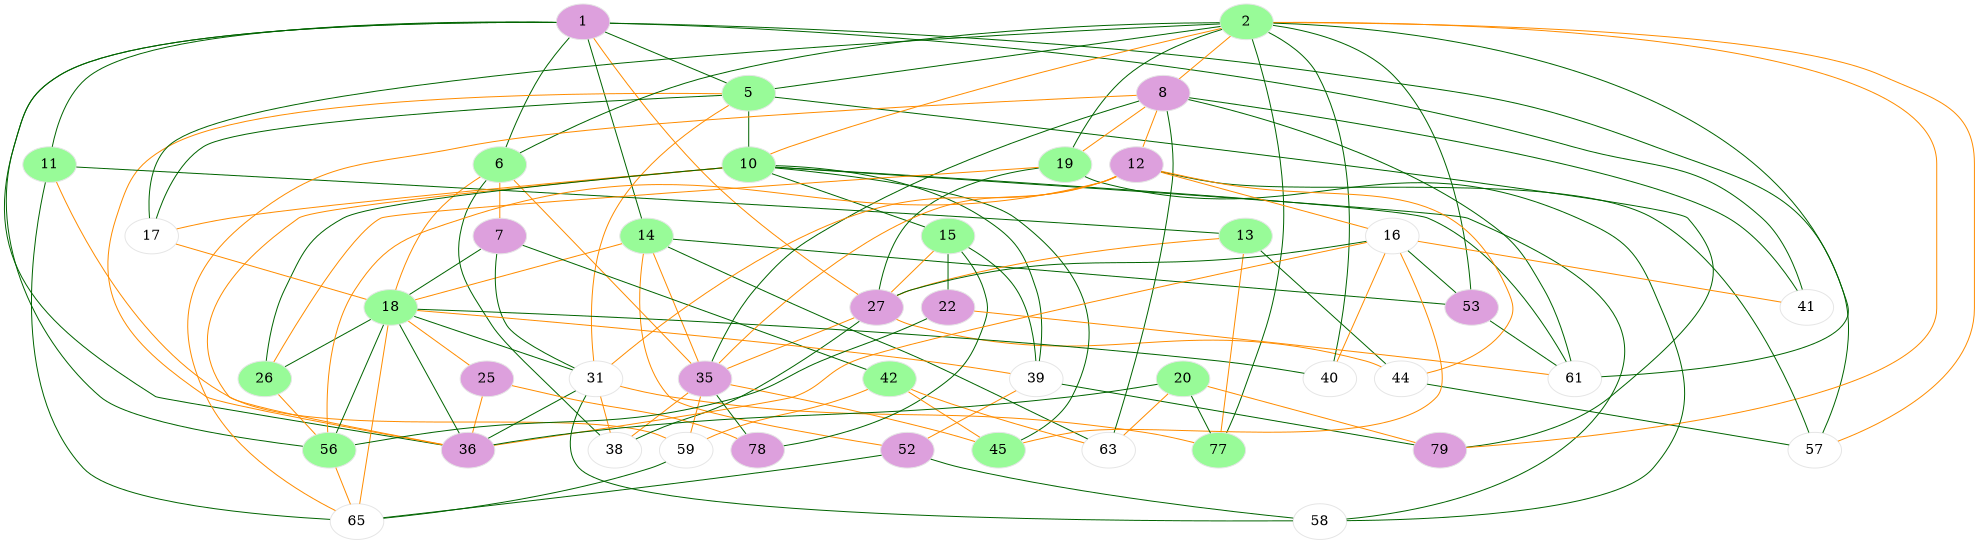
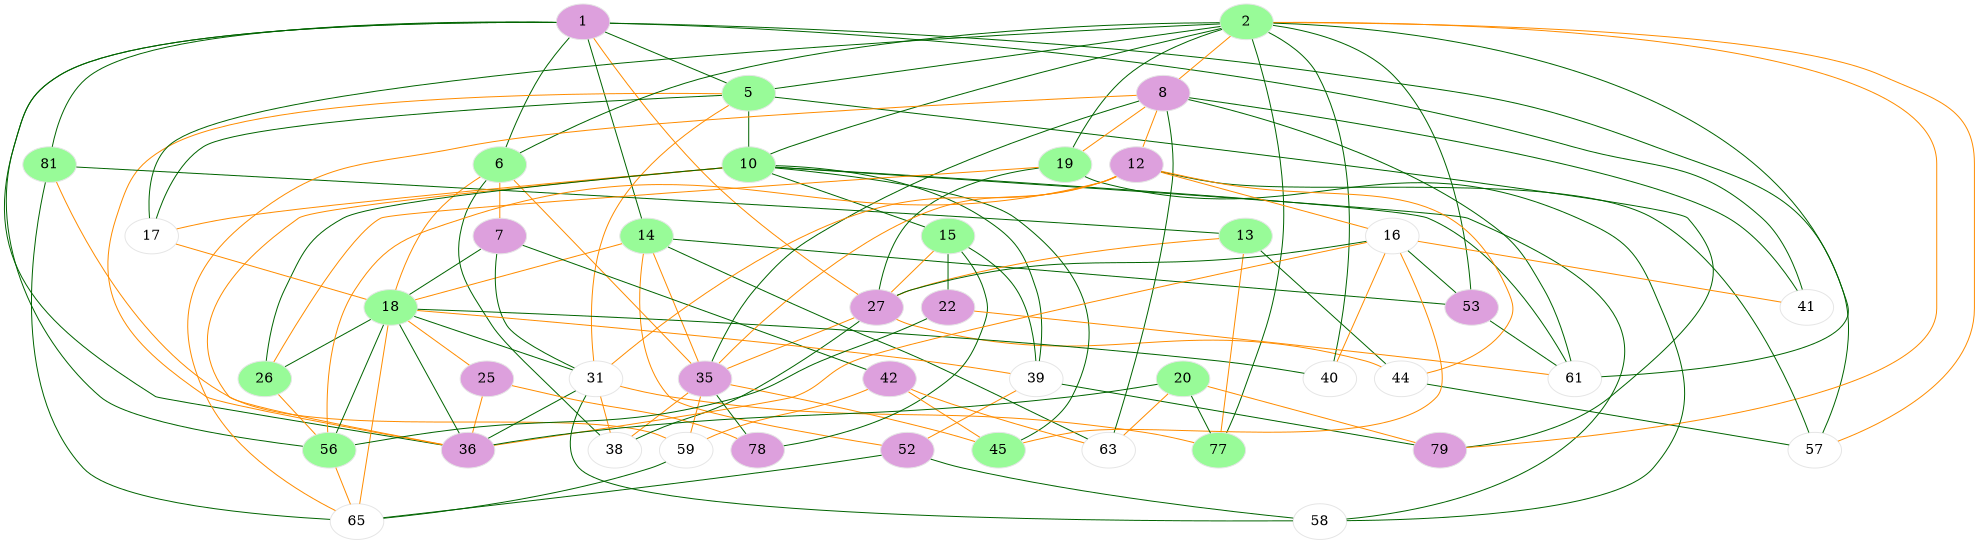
(994, 85) -> (994, 85)
(50, 165) -> (50, 165)
(890, 379) -> (890, 379)
